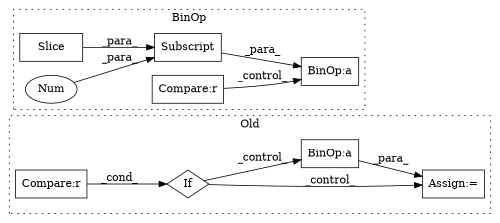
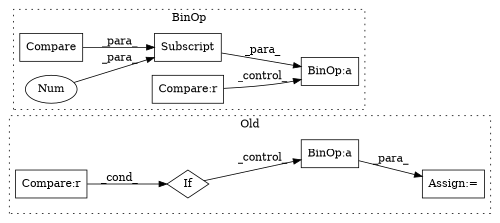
(51, 47) -> (51, 47)
(311, 186) -> none
